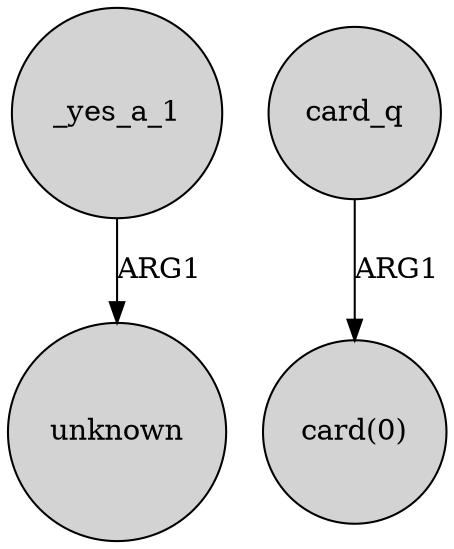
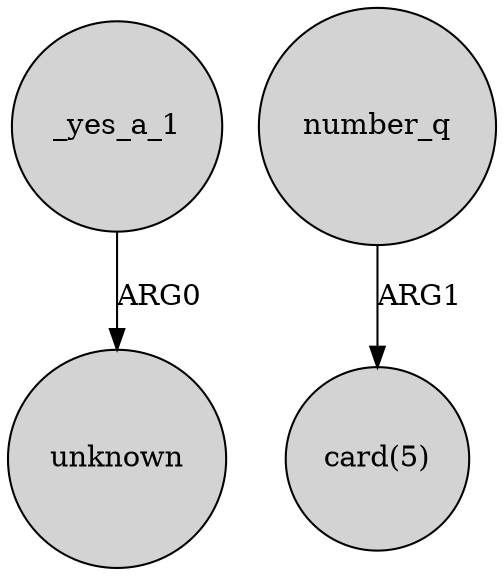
(355, 113) -> (377, 126)
(159, 271) -> (159, 297)
(355, 432) -> (377, 459)
